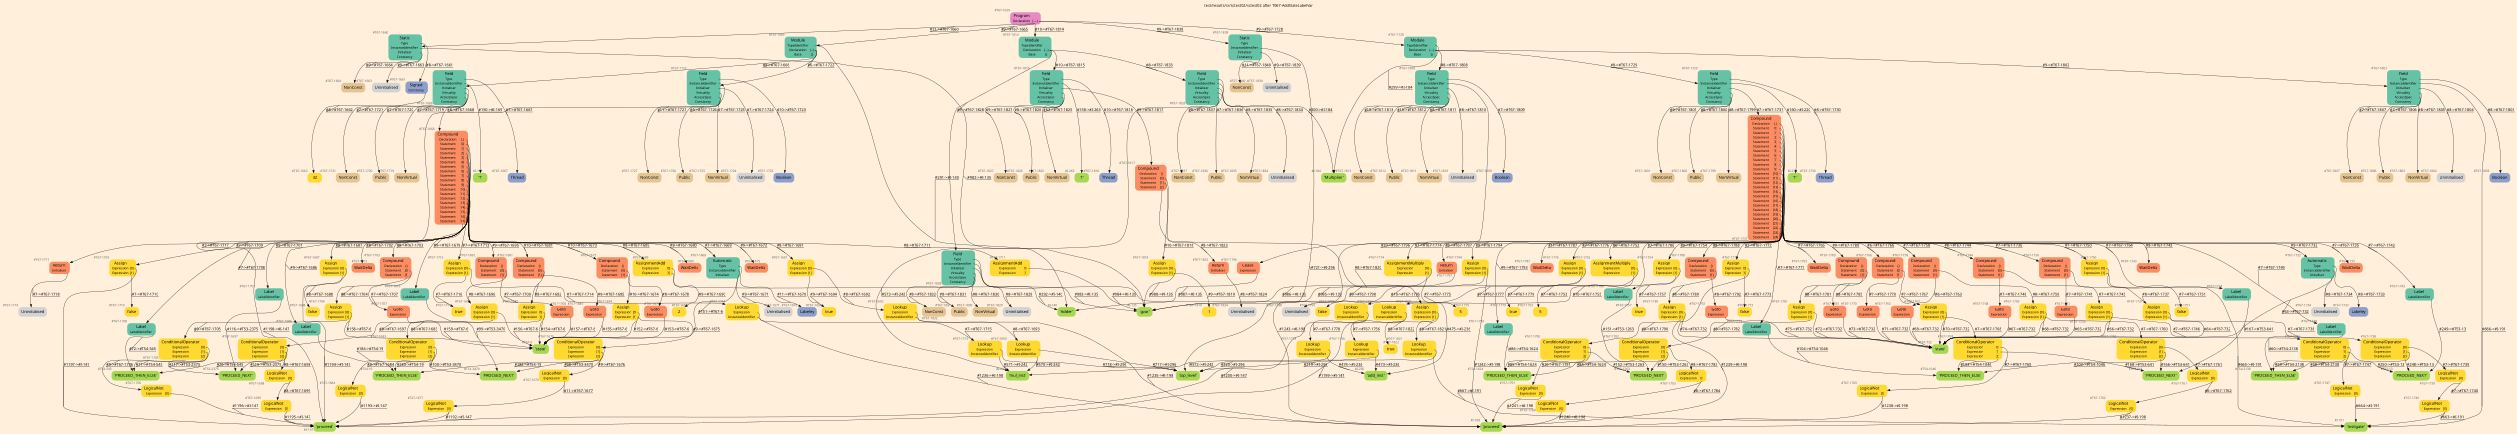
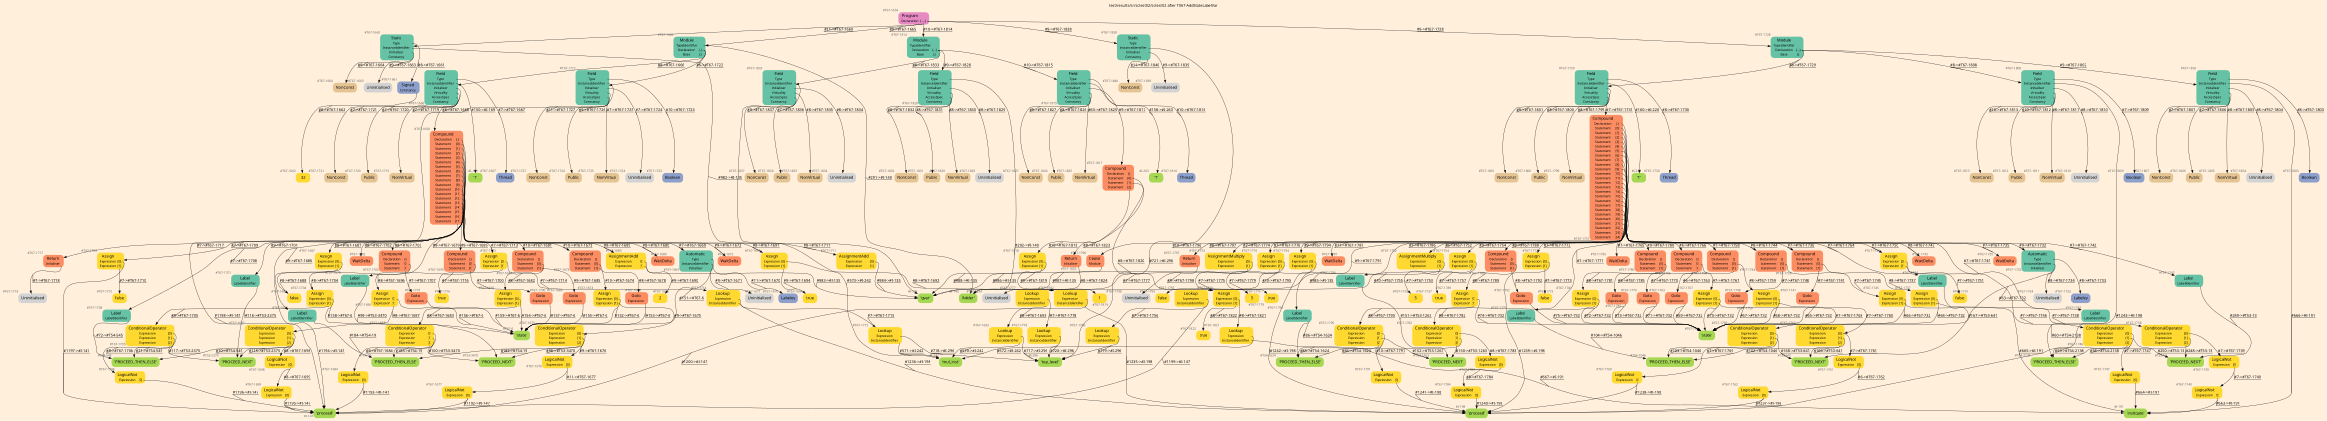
(1334, 178) -> none
(1248, 271) -> (1095, 264)
(1376, 376) -> none
